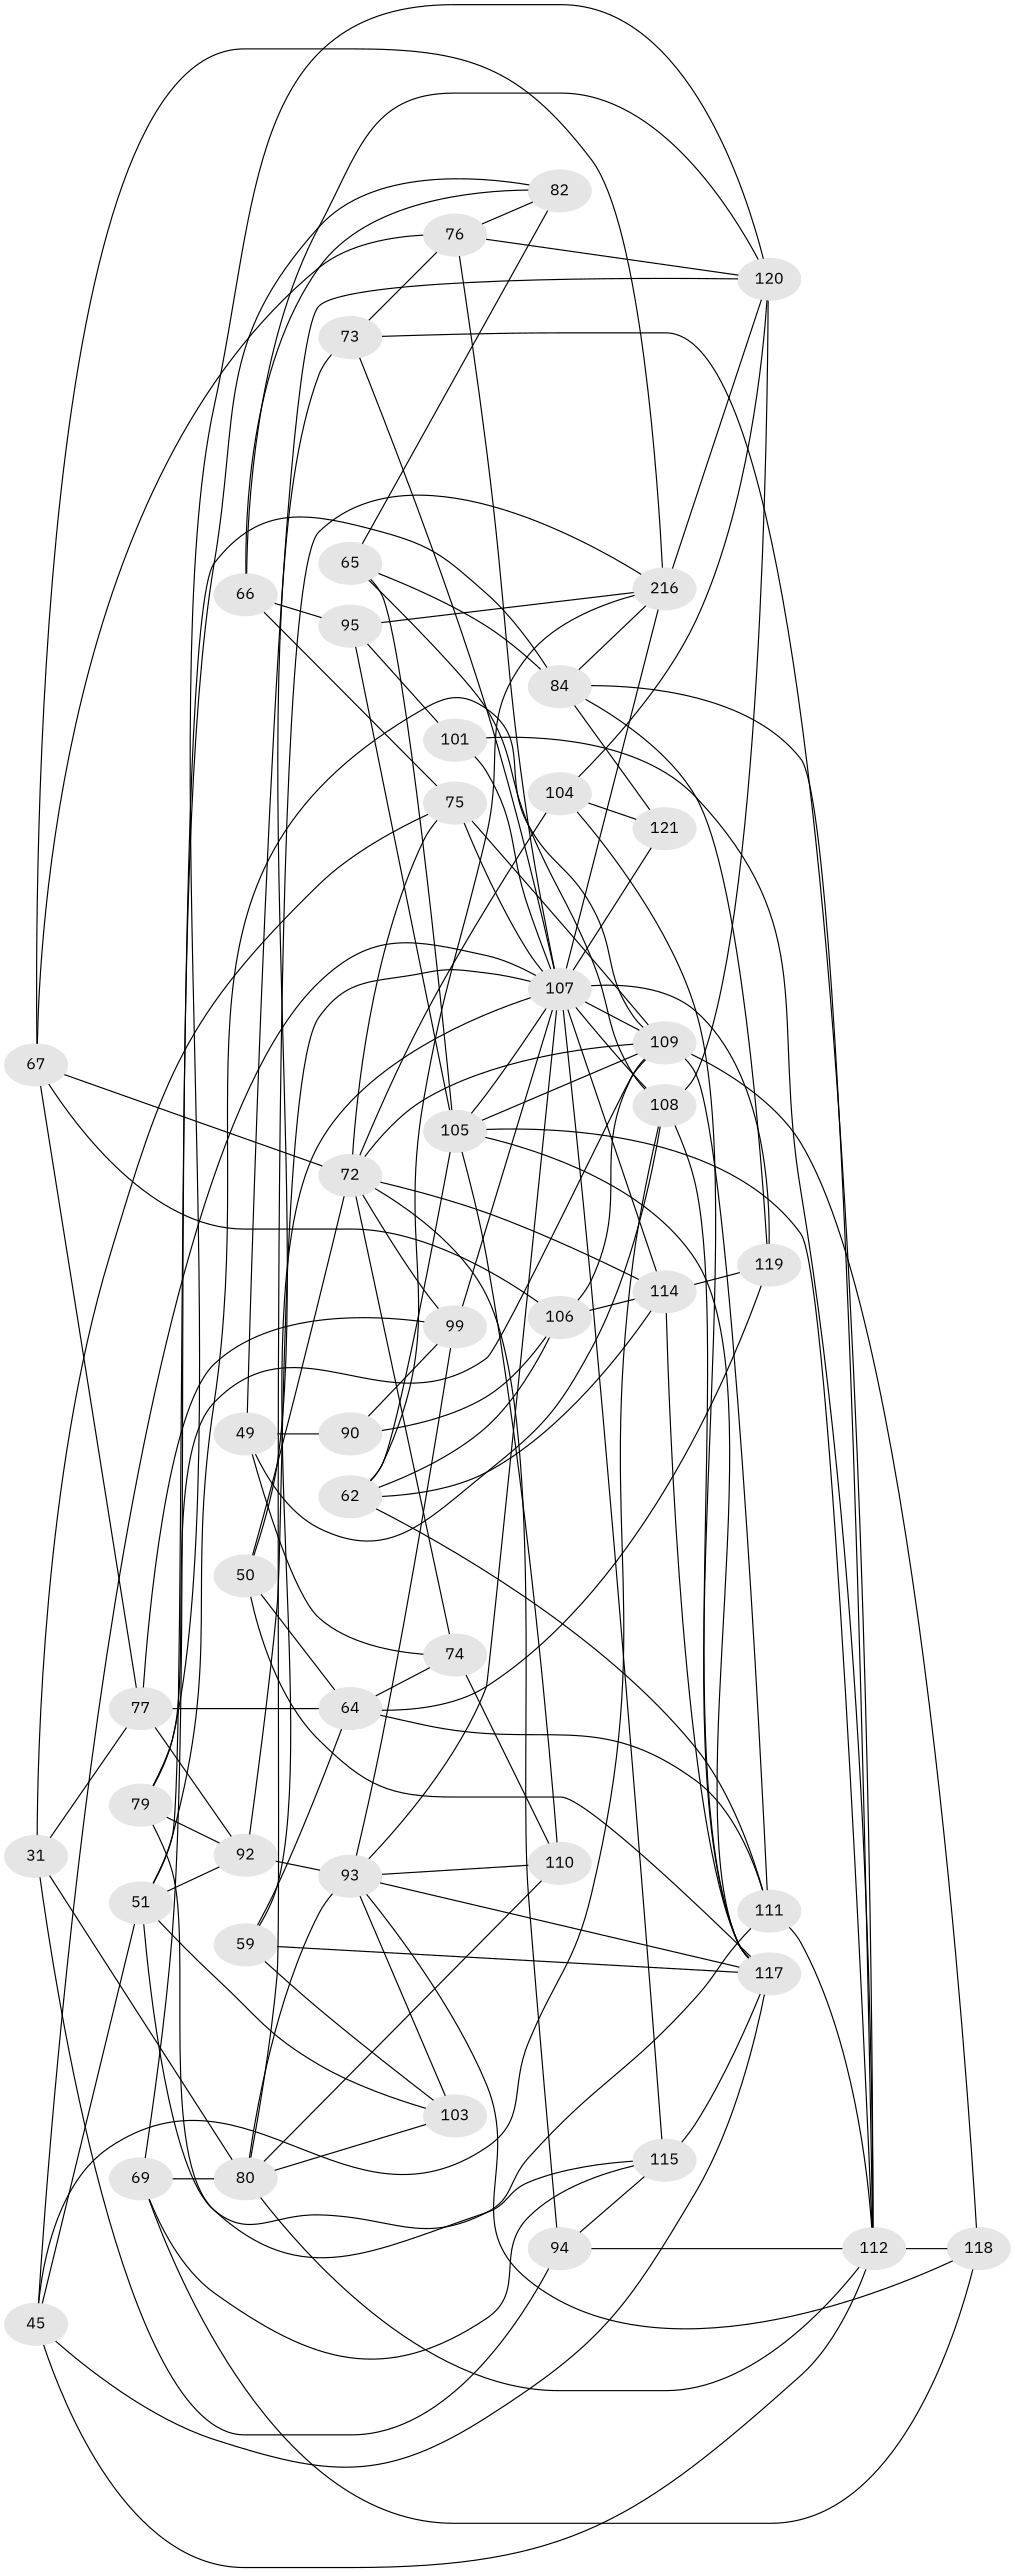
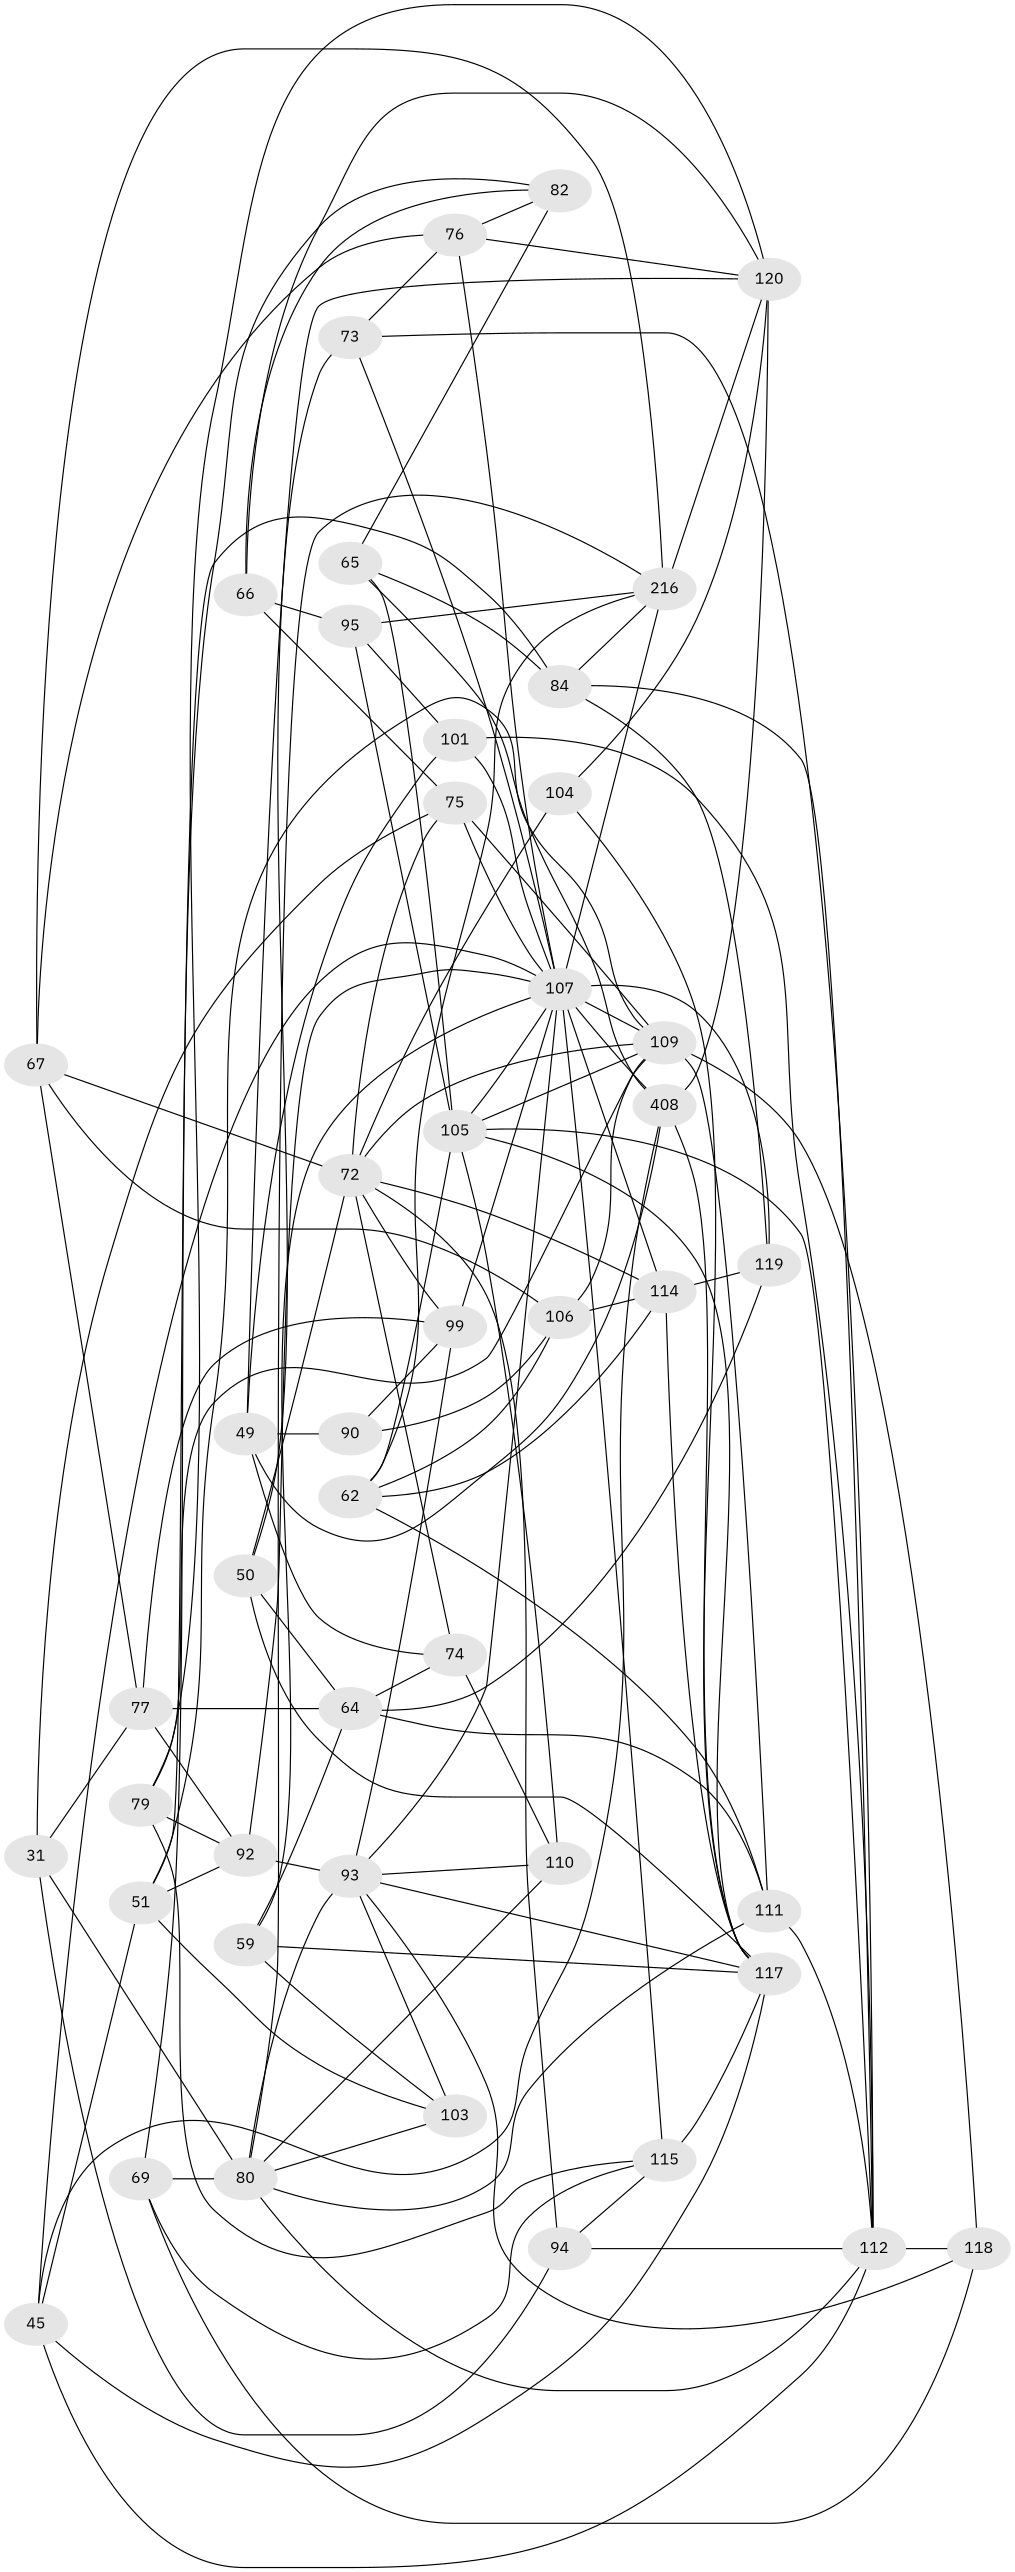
(665, 829) -> none
none -> (293, 1069)
(665, 1106) -> (665, 1106)
(395, 2225) -> (511, 2143)
